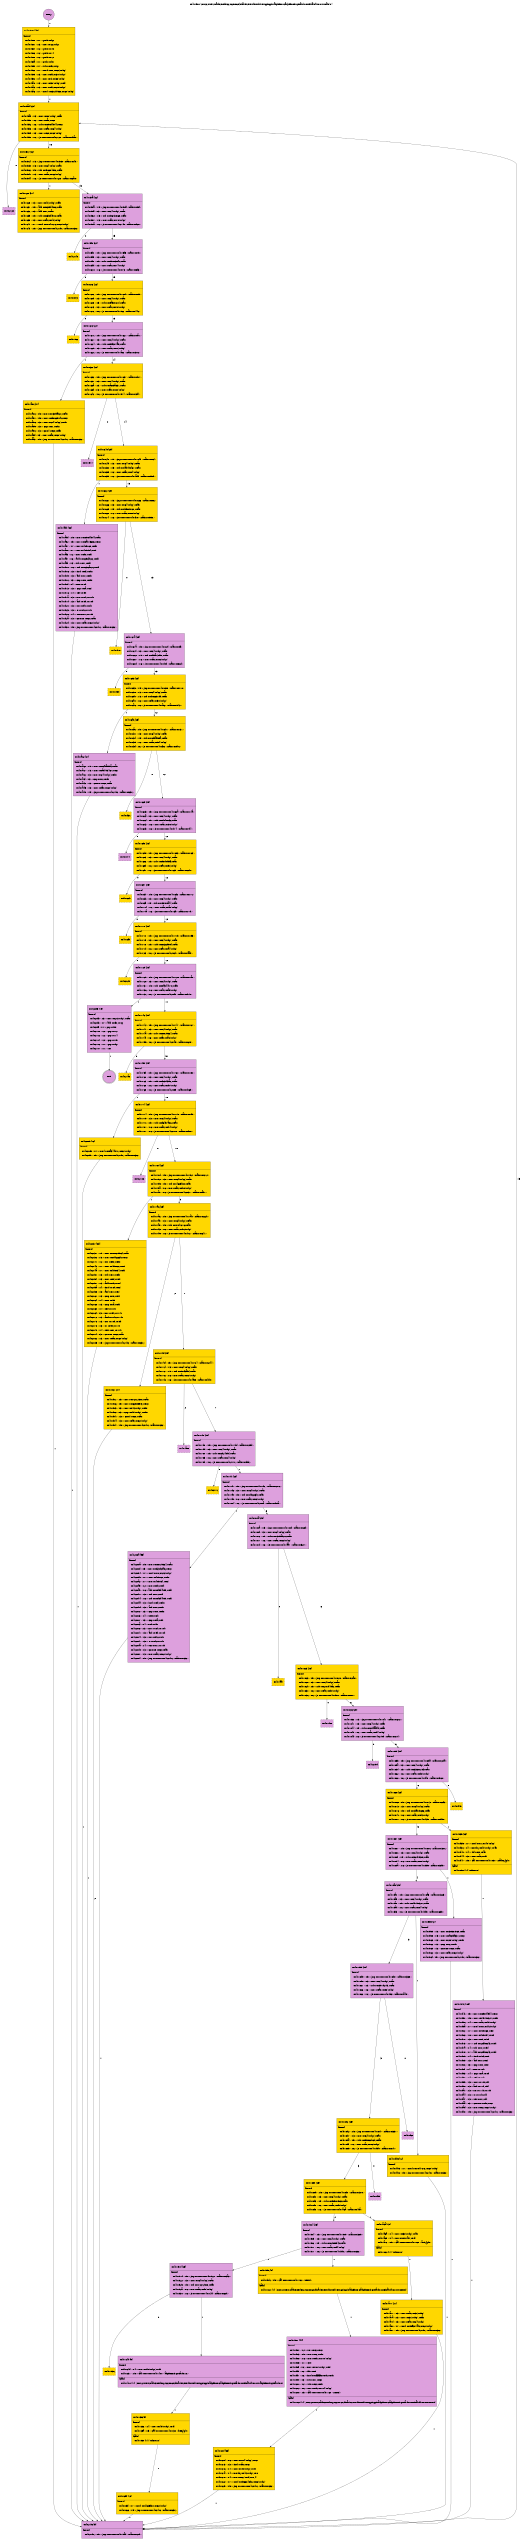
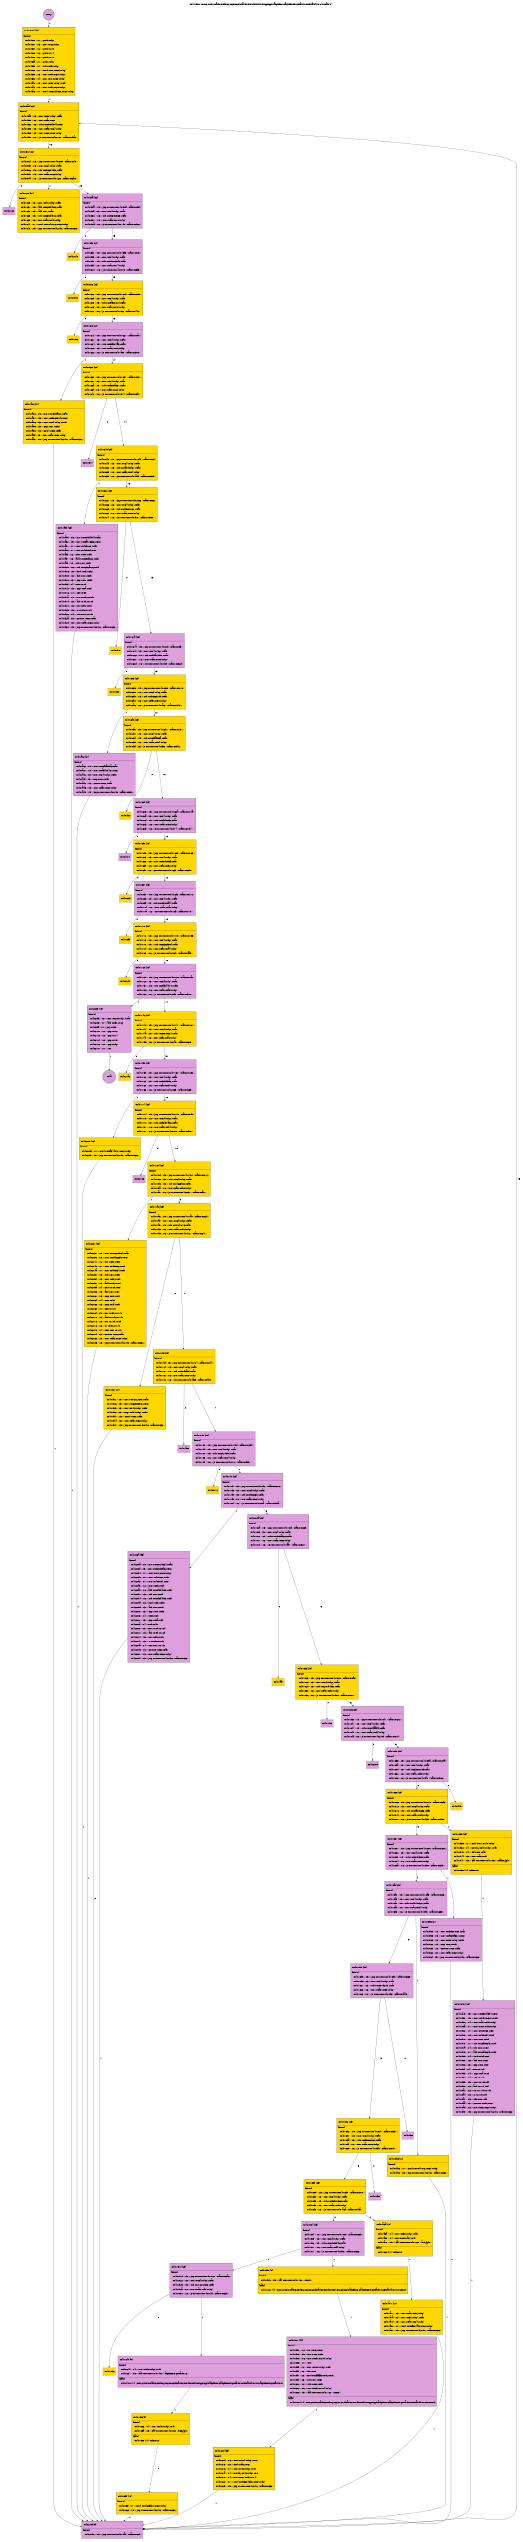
(8, 172) -> (14, 193)
(109, 1077) -> (109, 1077)
